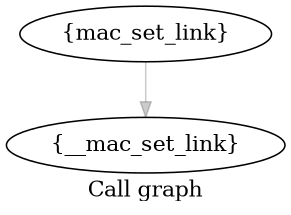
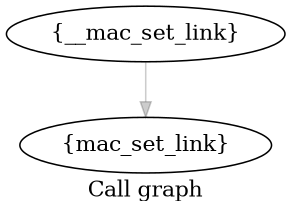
(146, 82) -> (146, 82)
